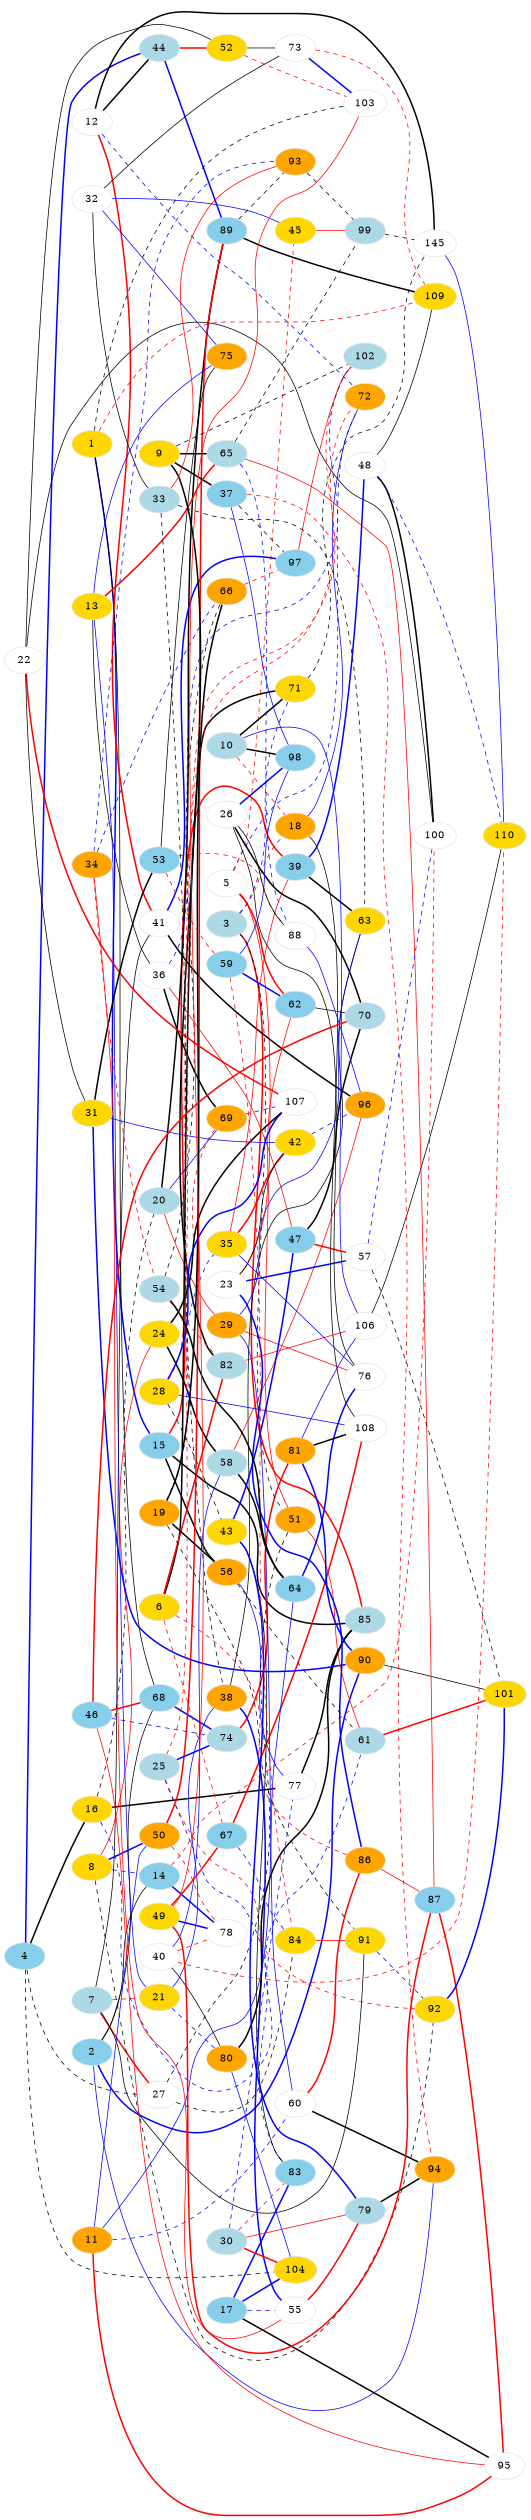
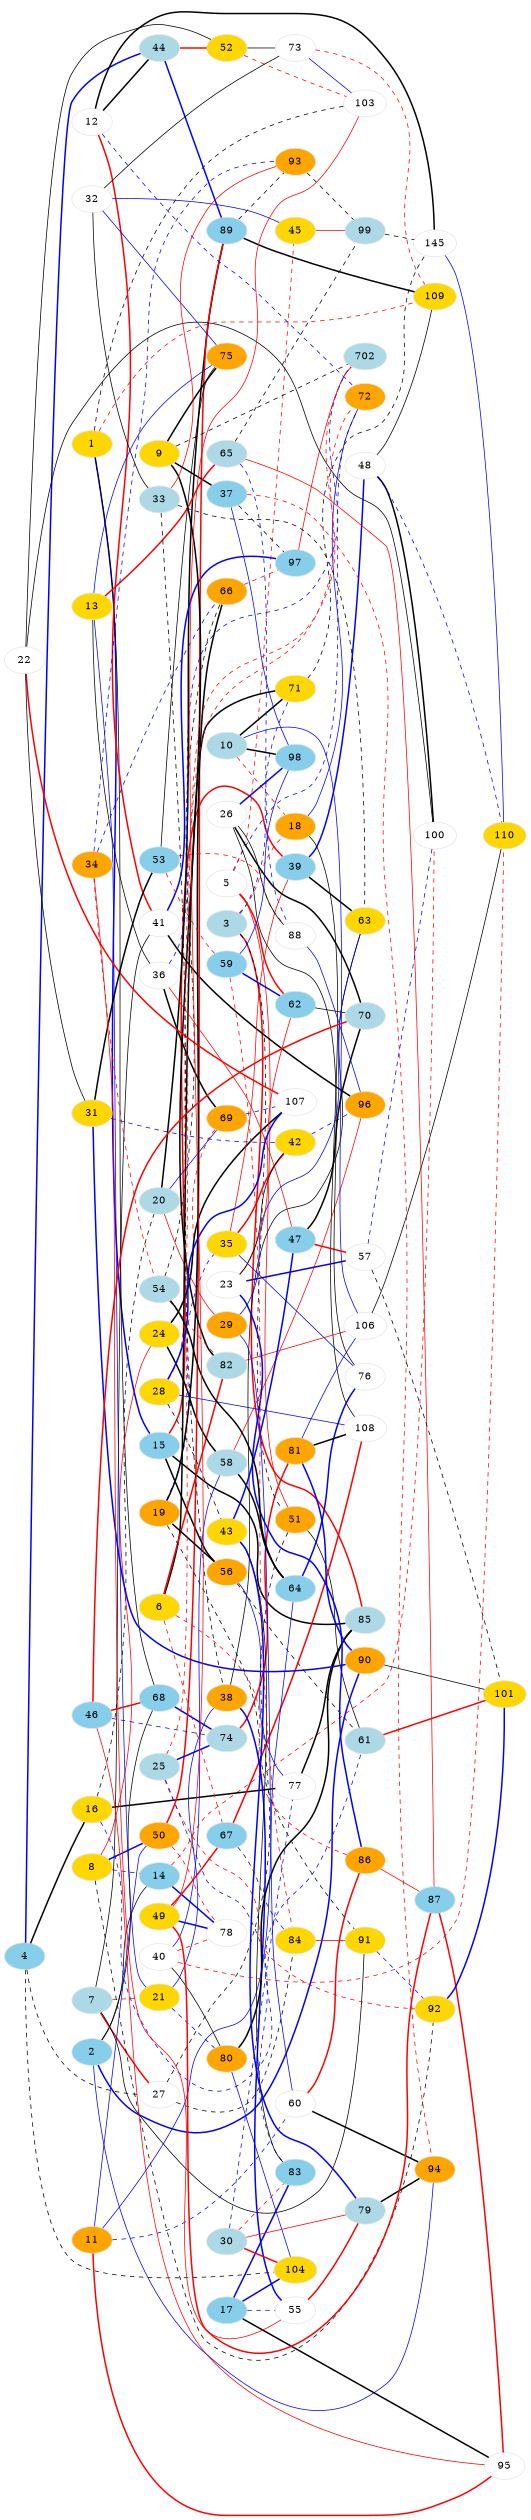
(330, 76) -> (330, 76)
(365, 356) -> (365, 356)
(193, 454) -> (187, 409)
(176, 1134) -> (176, 1134)
(296, 1351) -> none
(336, 1638) -> (336, 1638)
